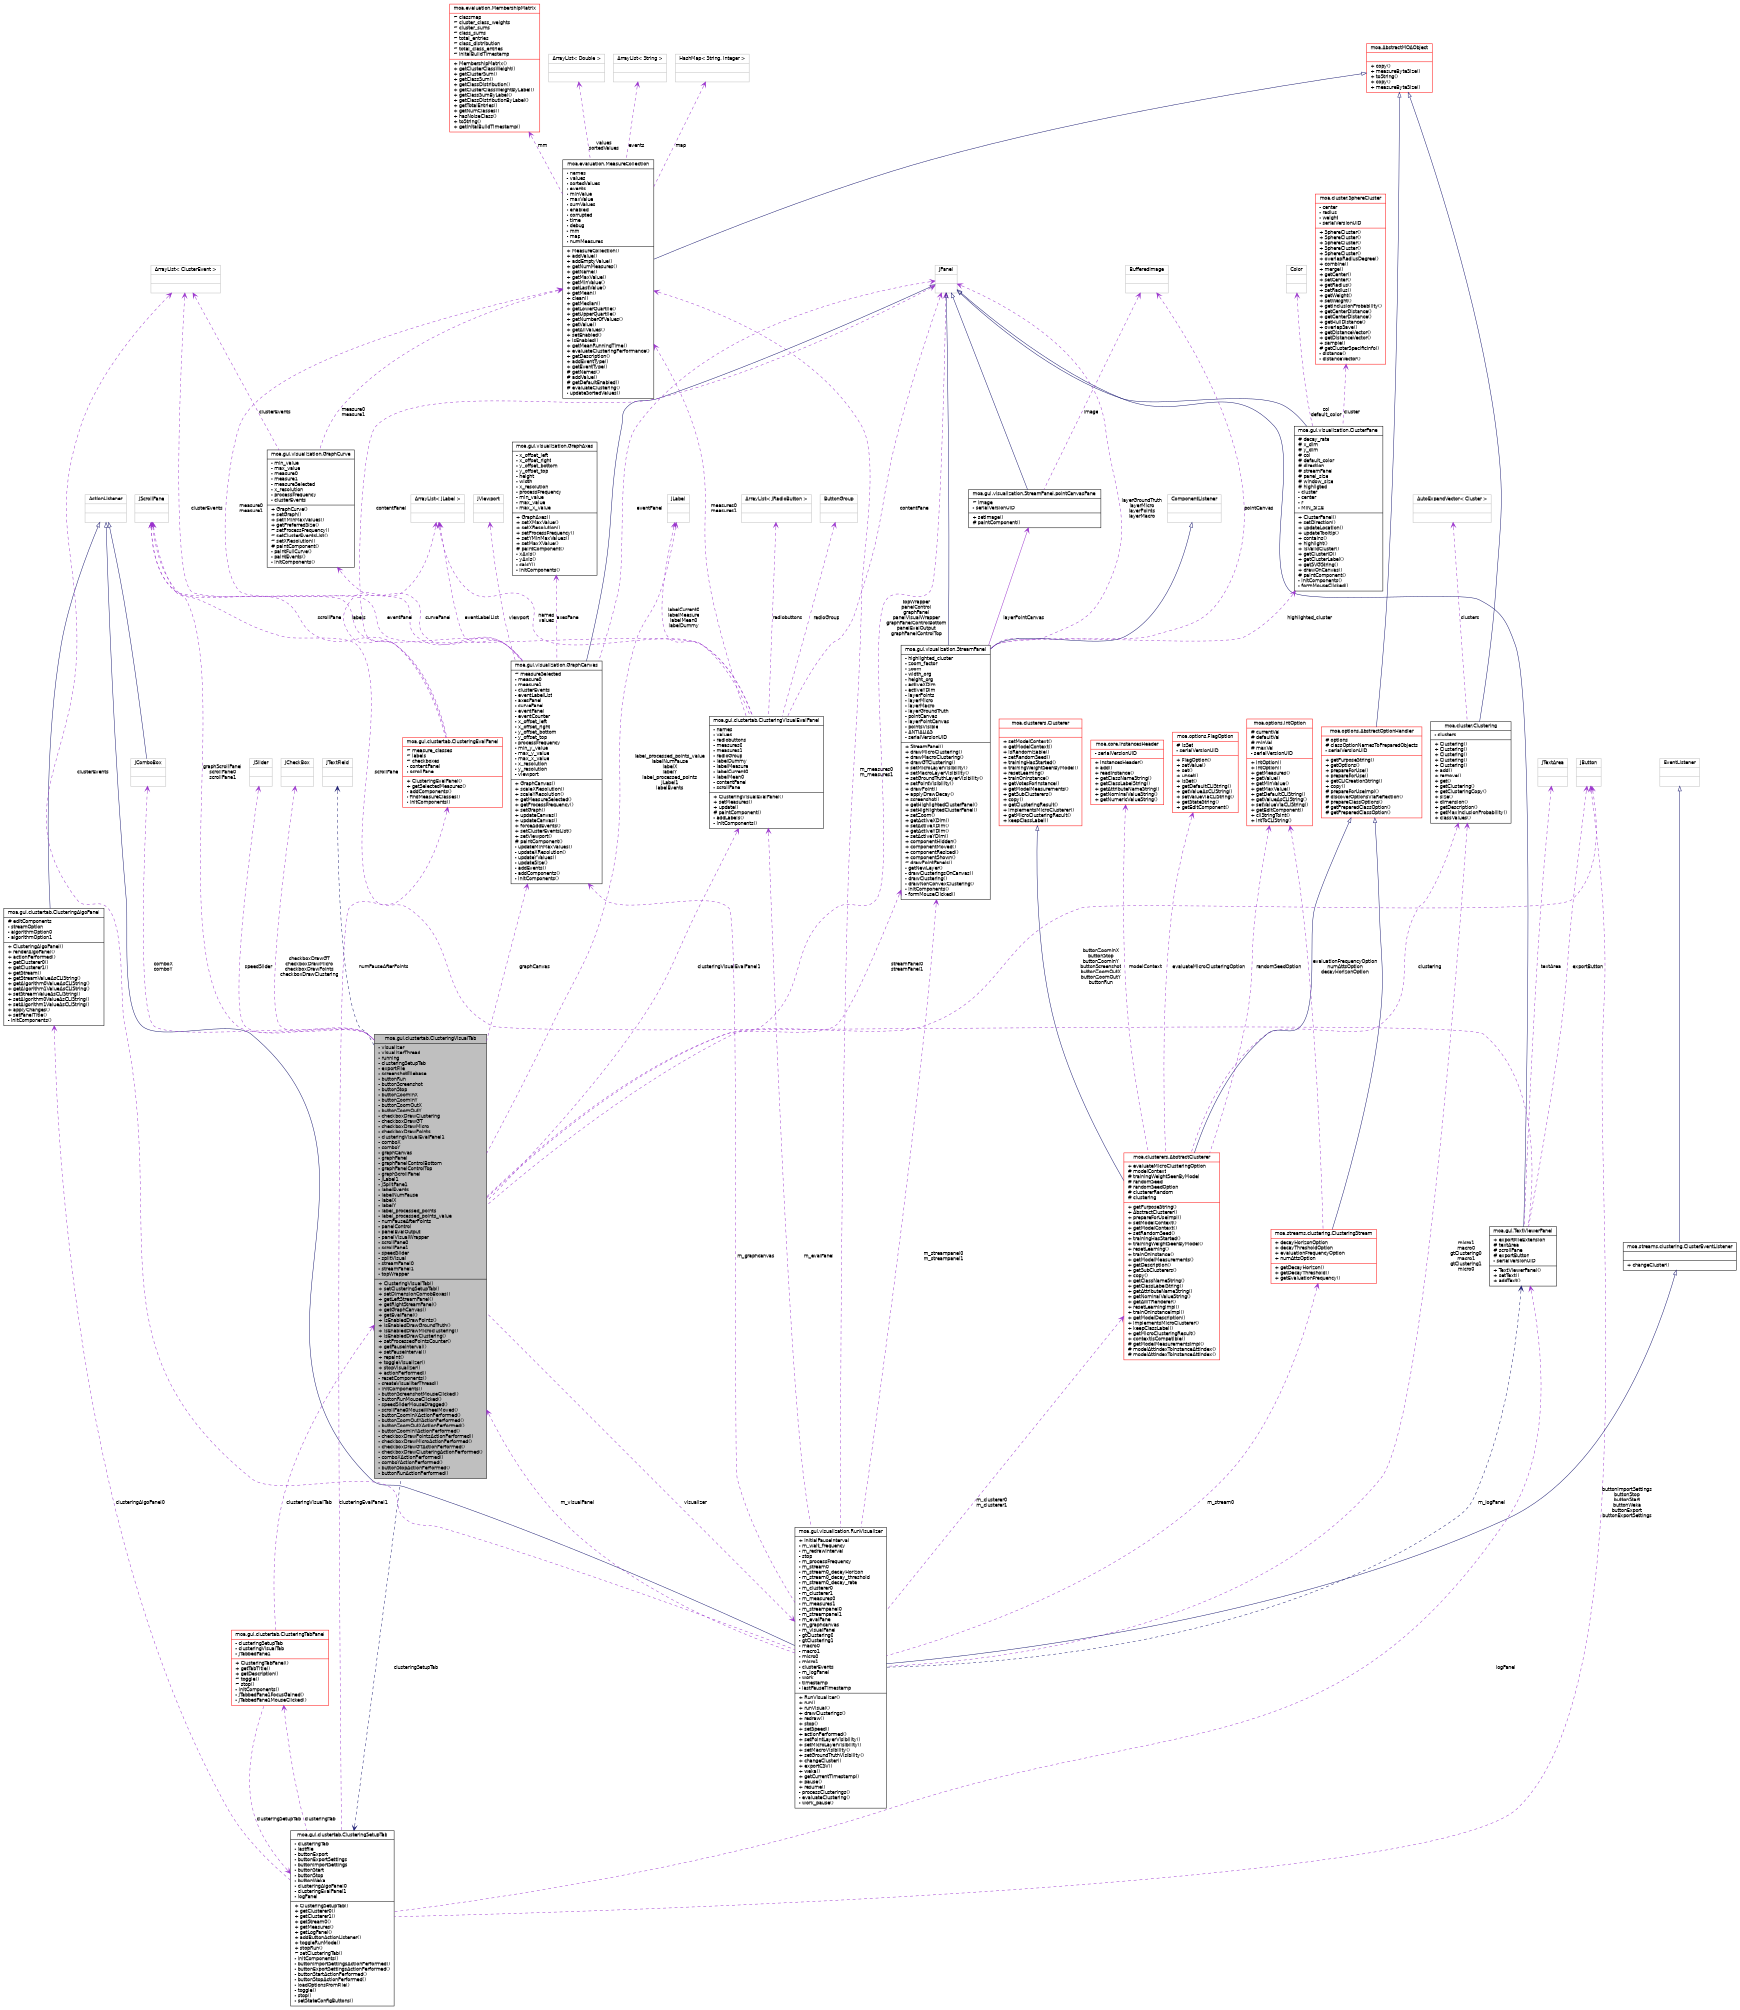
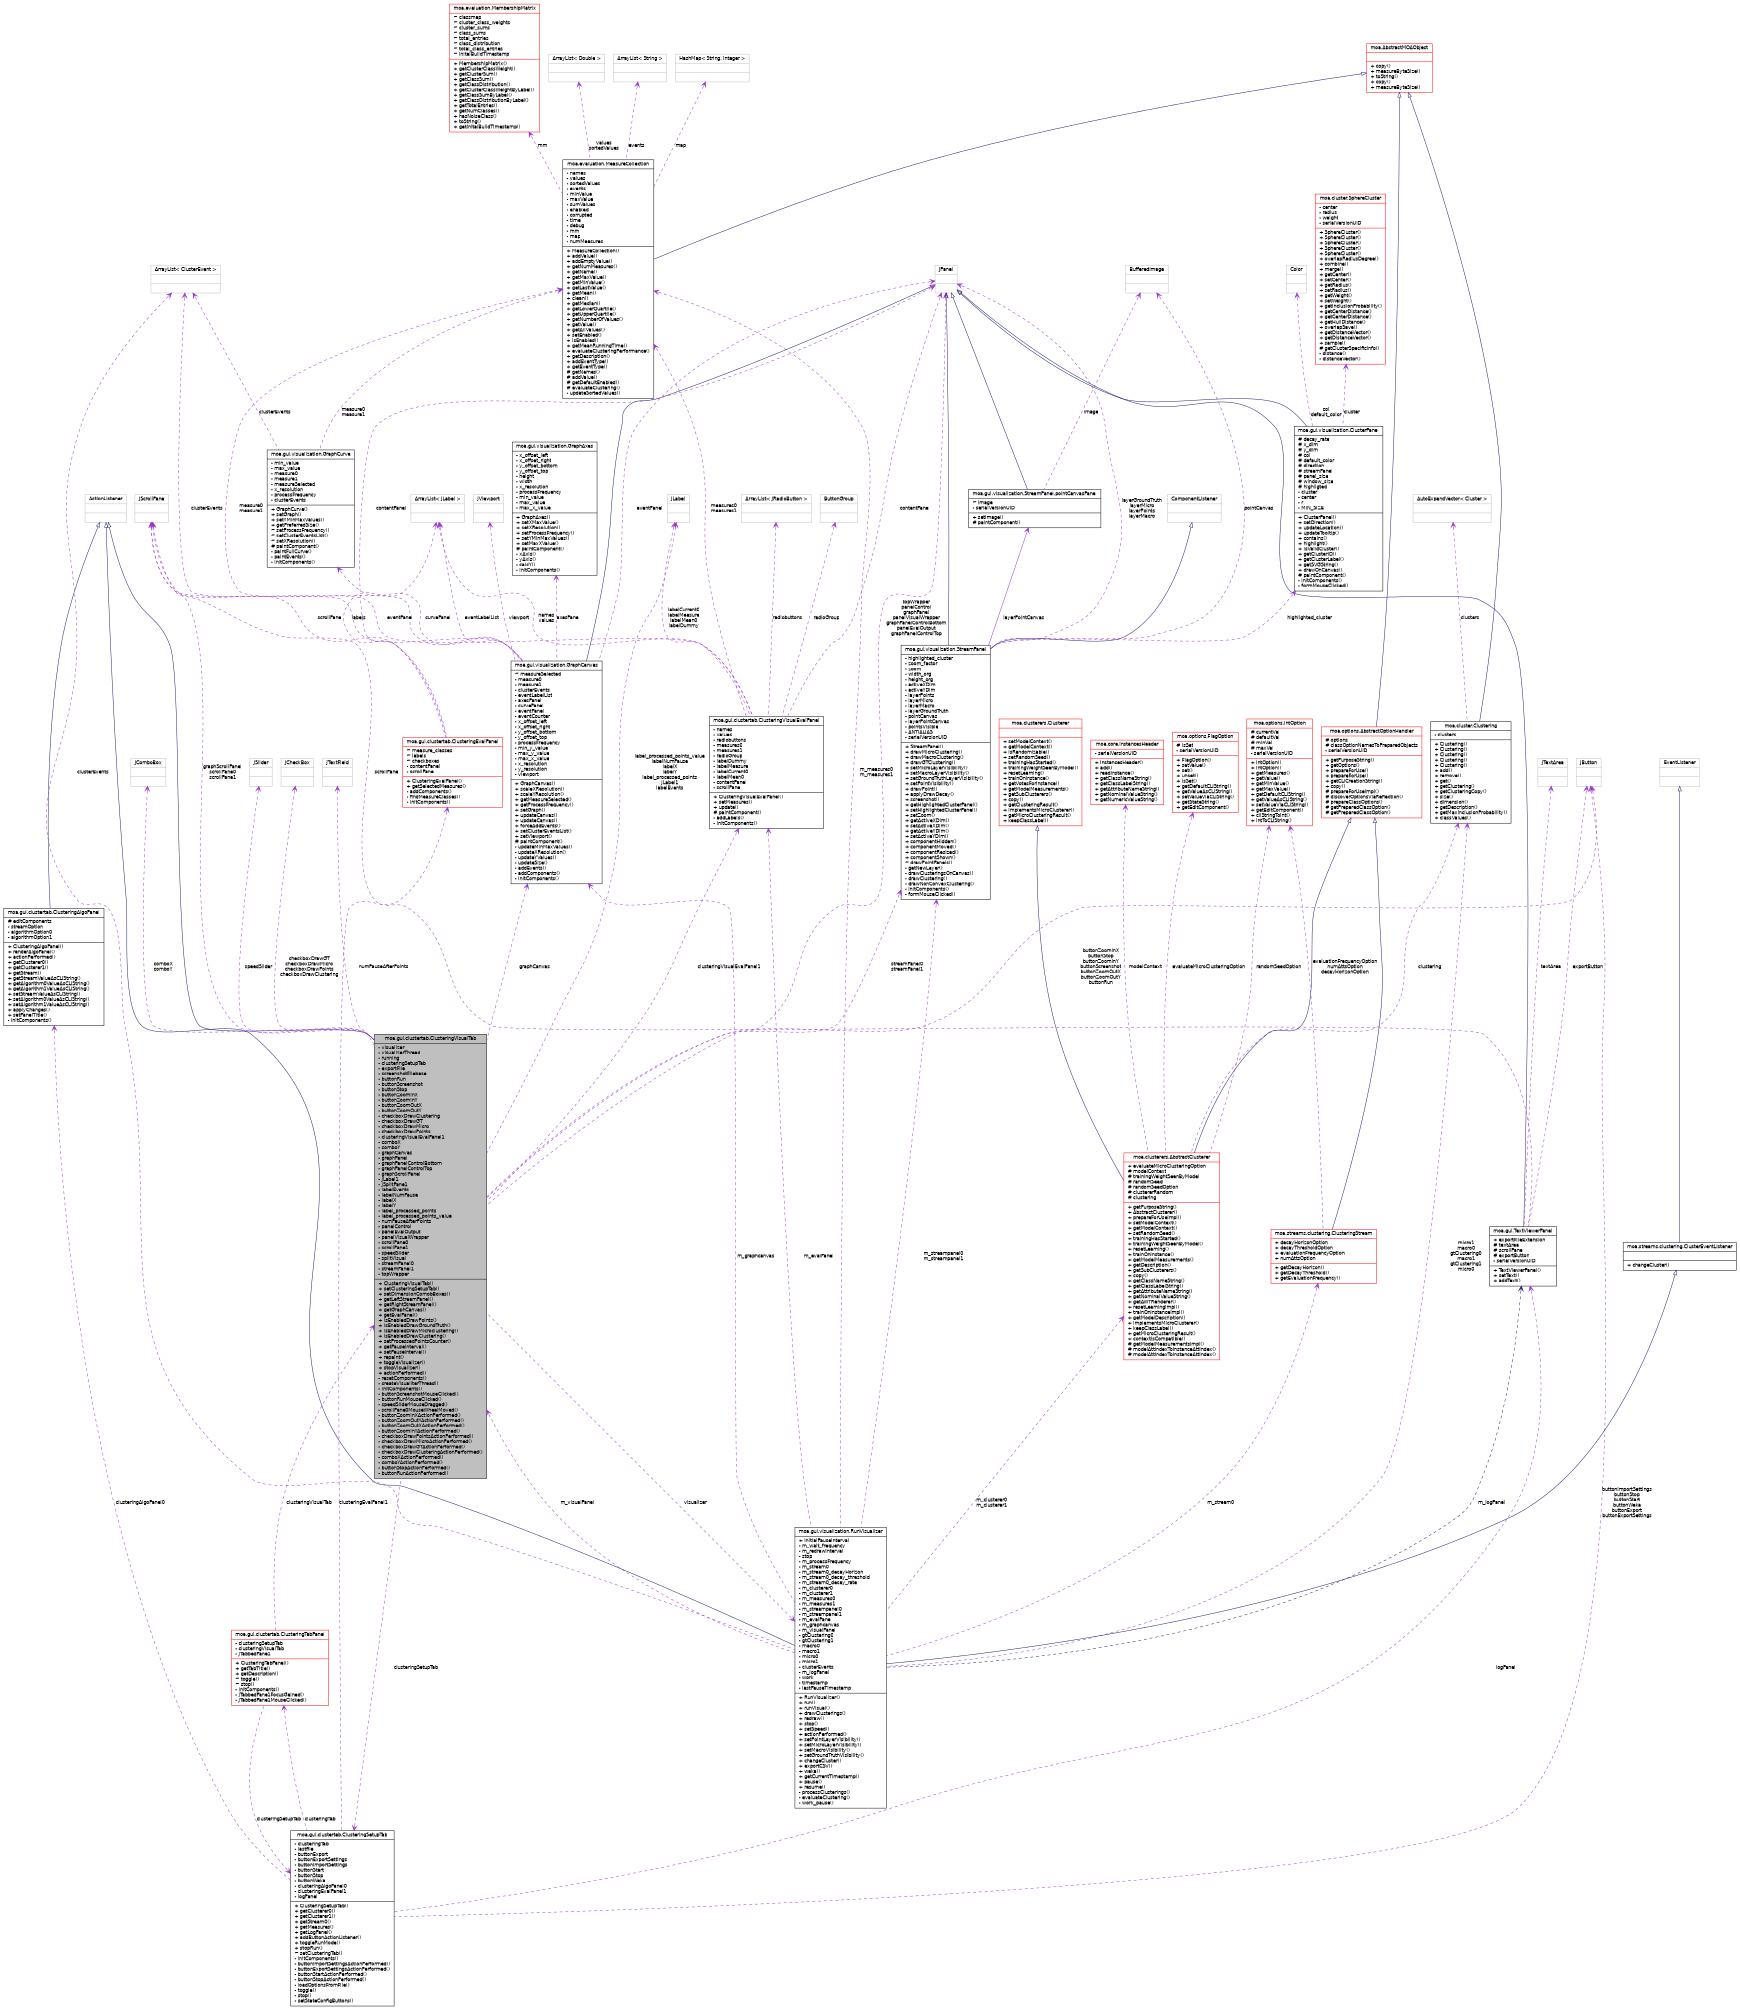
(131, 643) -> (179, 858)
(341, 922) -> (341, 922)
(378, 1652) -> (378, 1652)
